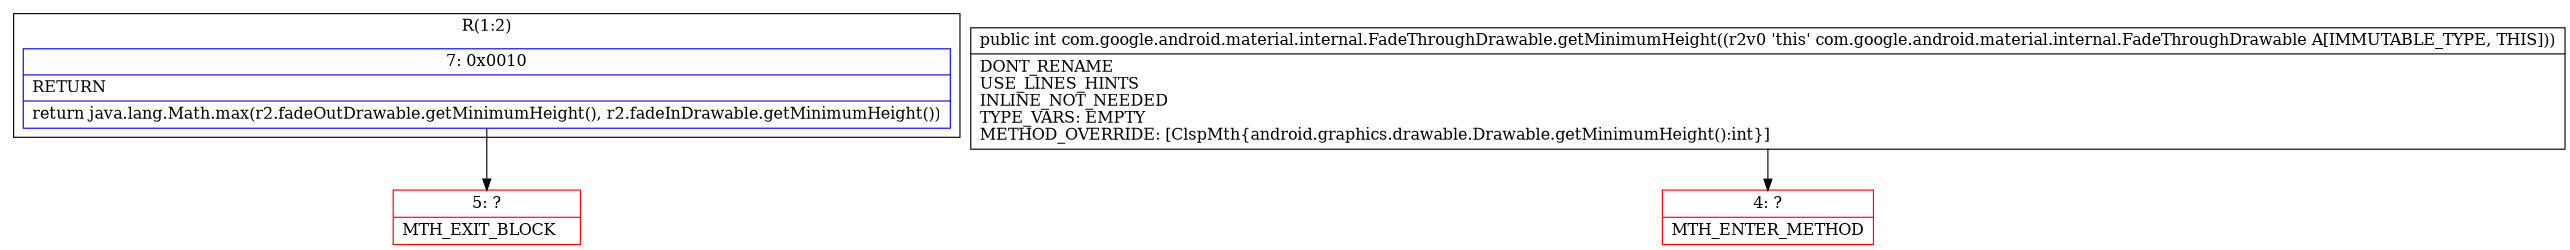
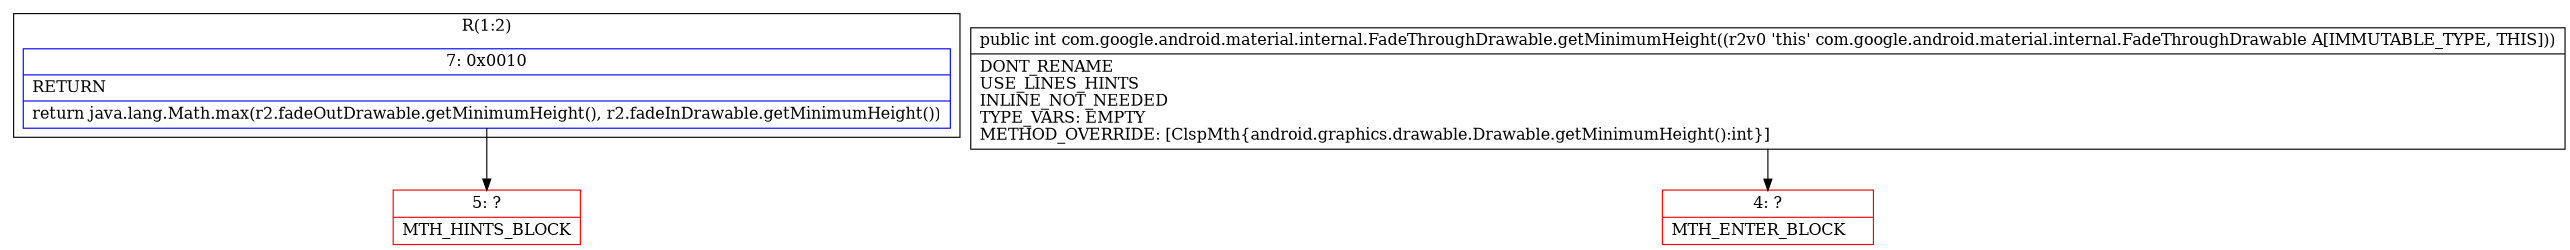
(479, 230) -> (487, 230)
(1768, 230) -> (1759, 230)
